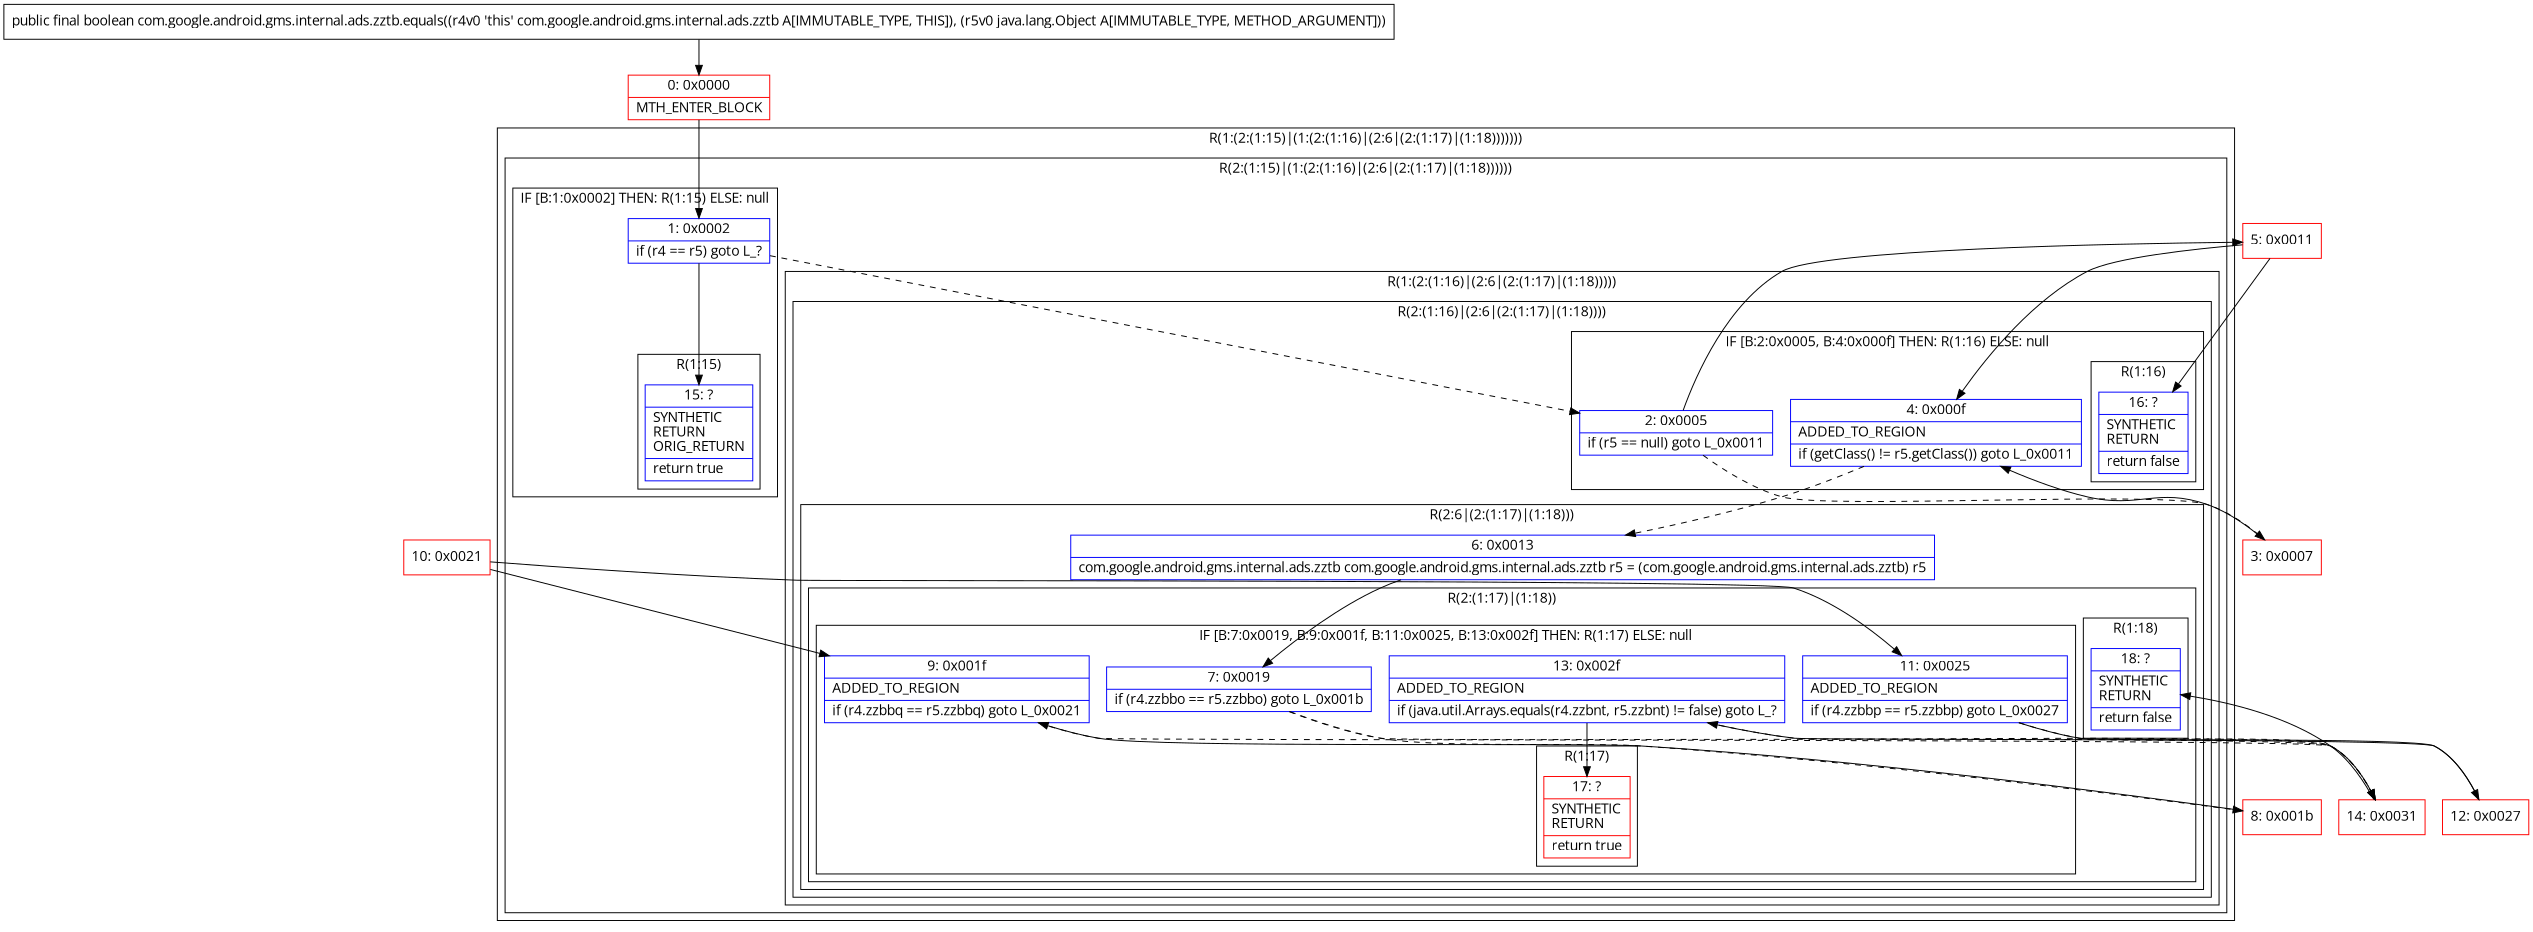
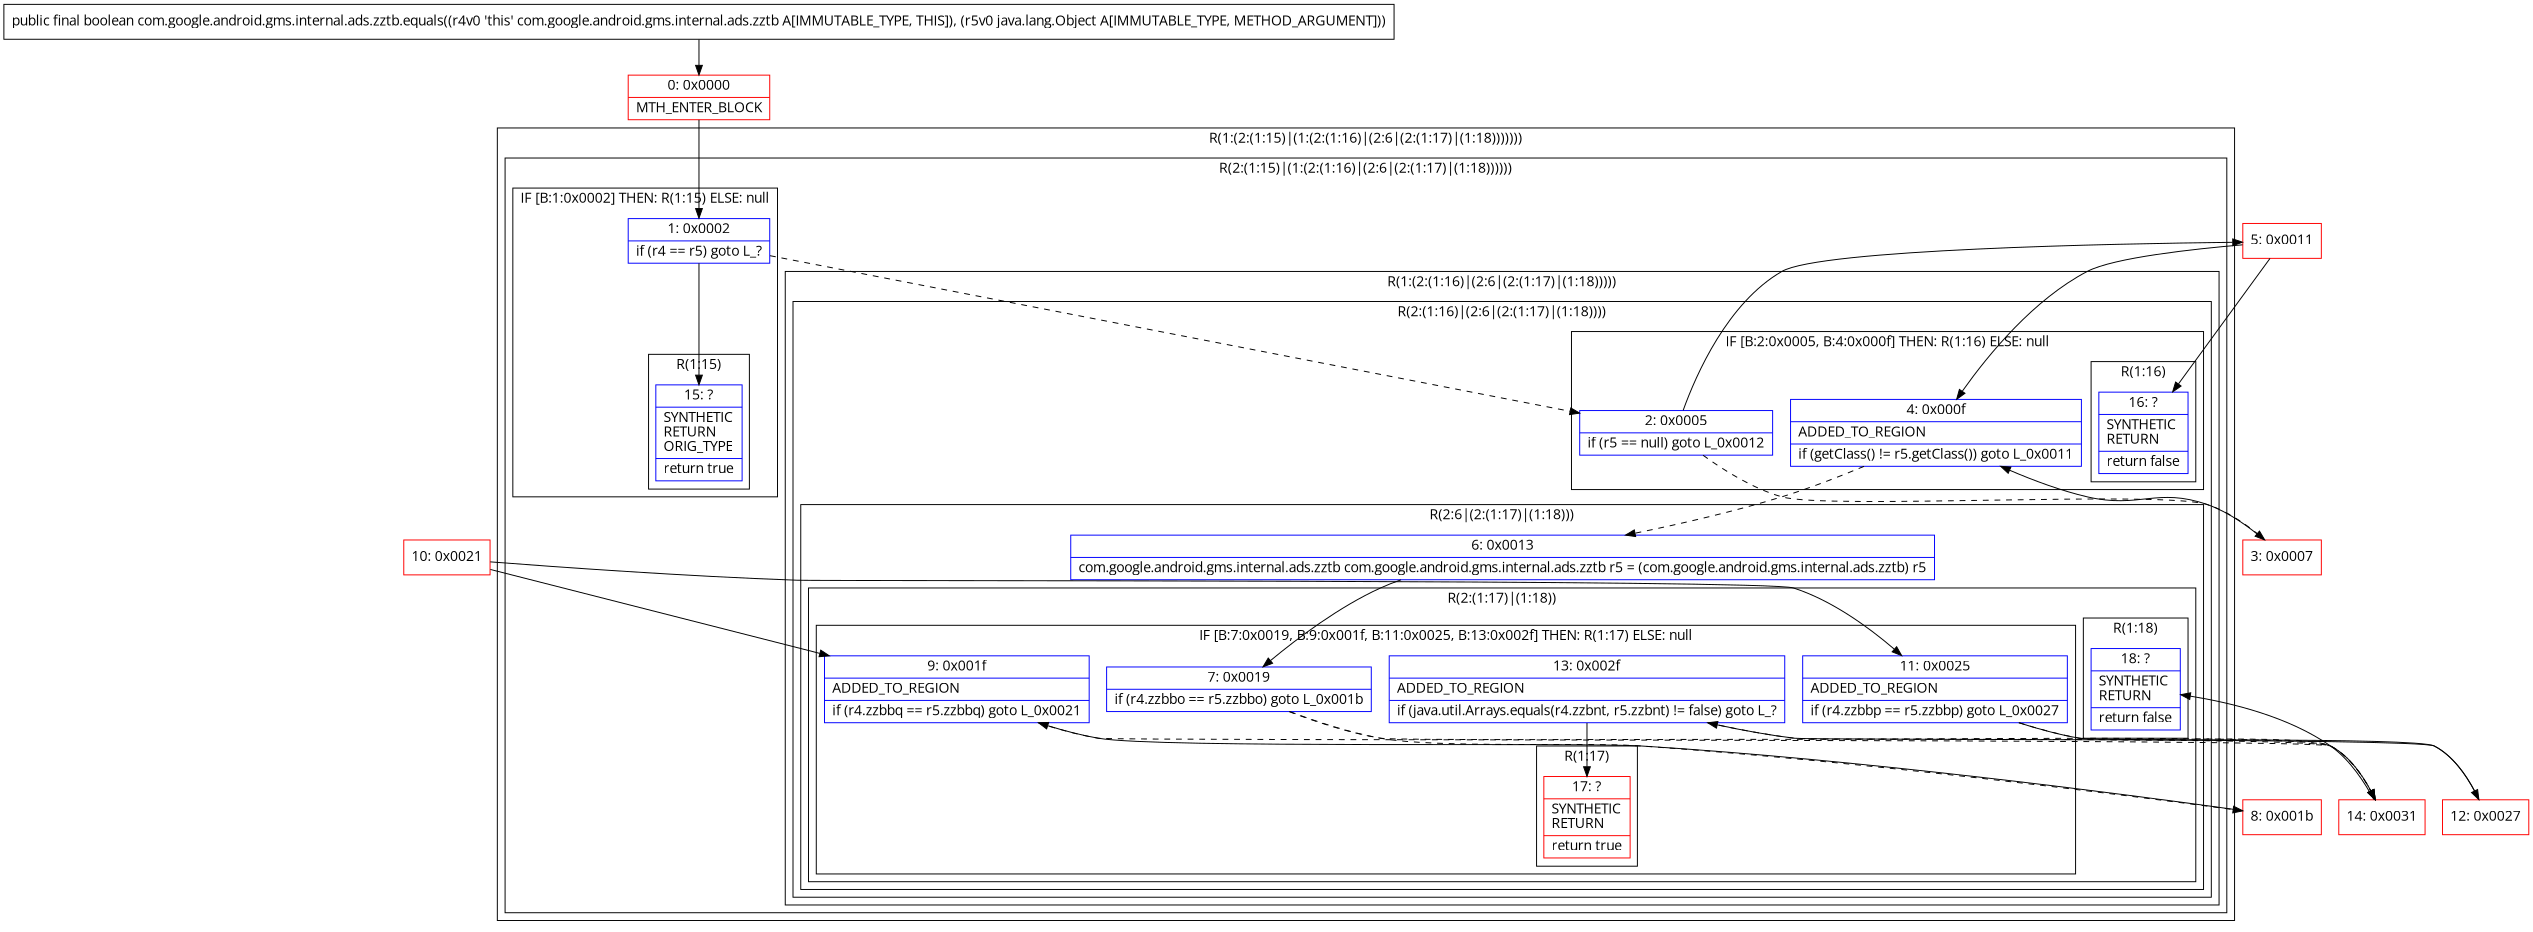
(1676, 444) -> (1676, 444)
(699, 447) -> (698, 447)
